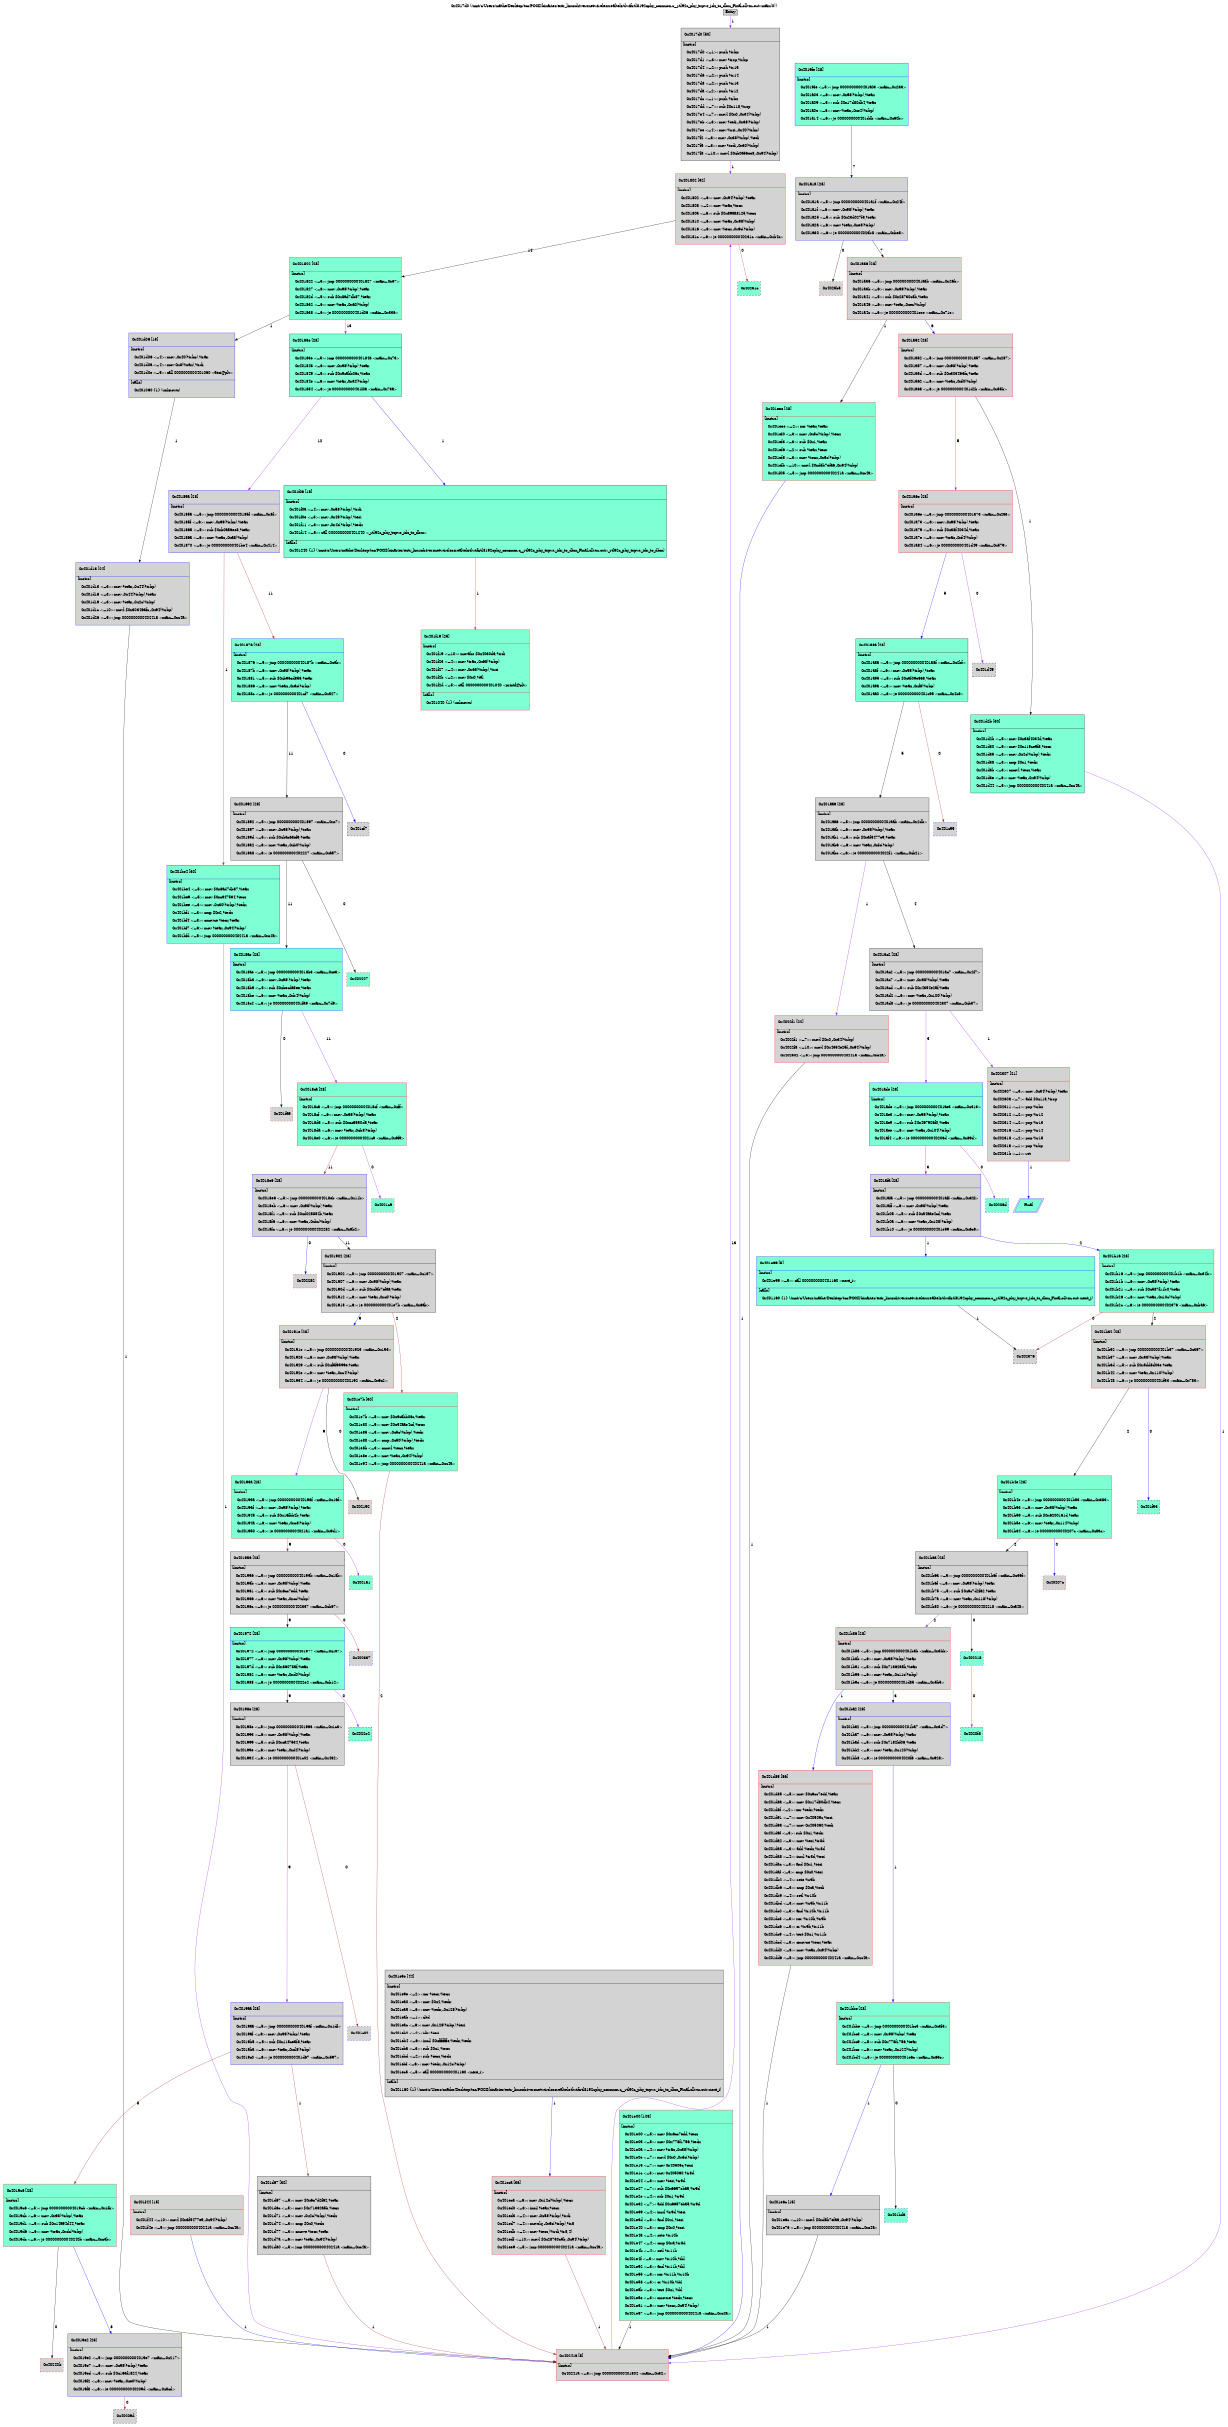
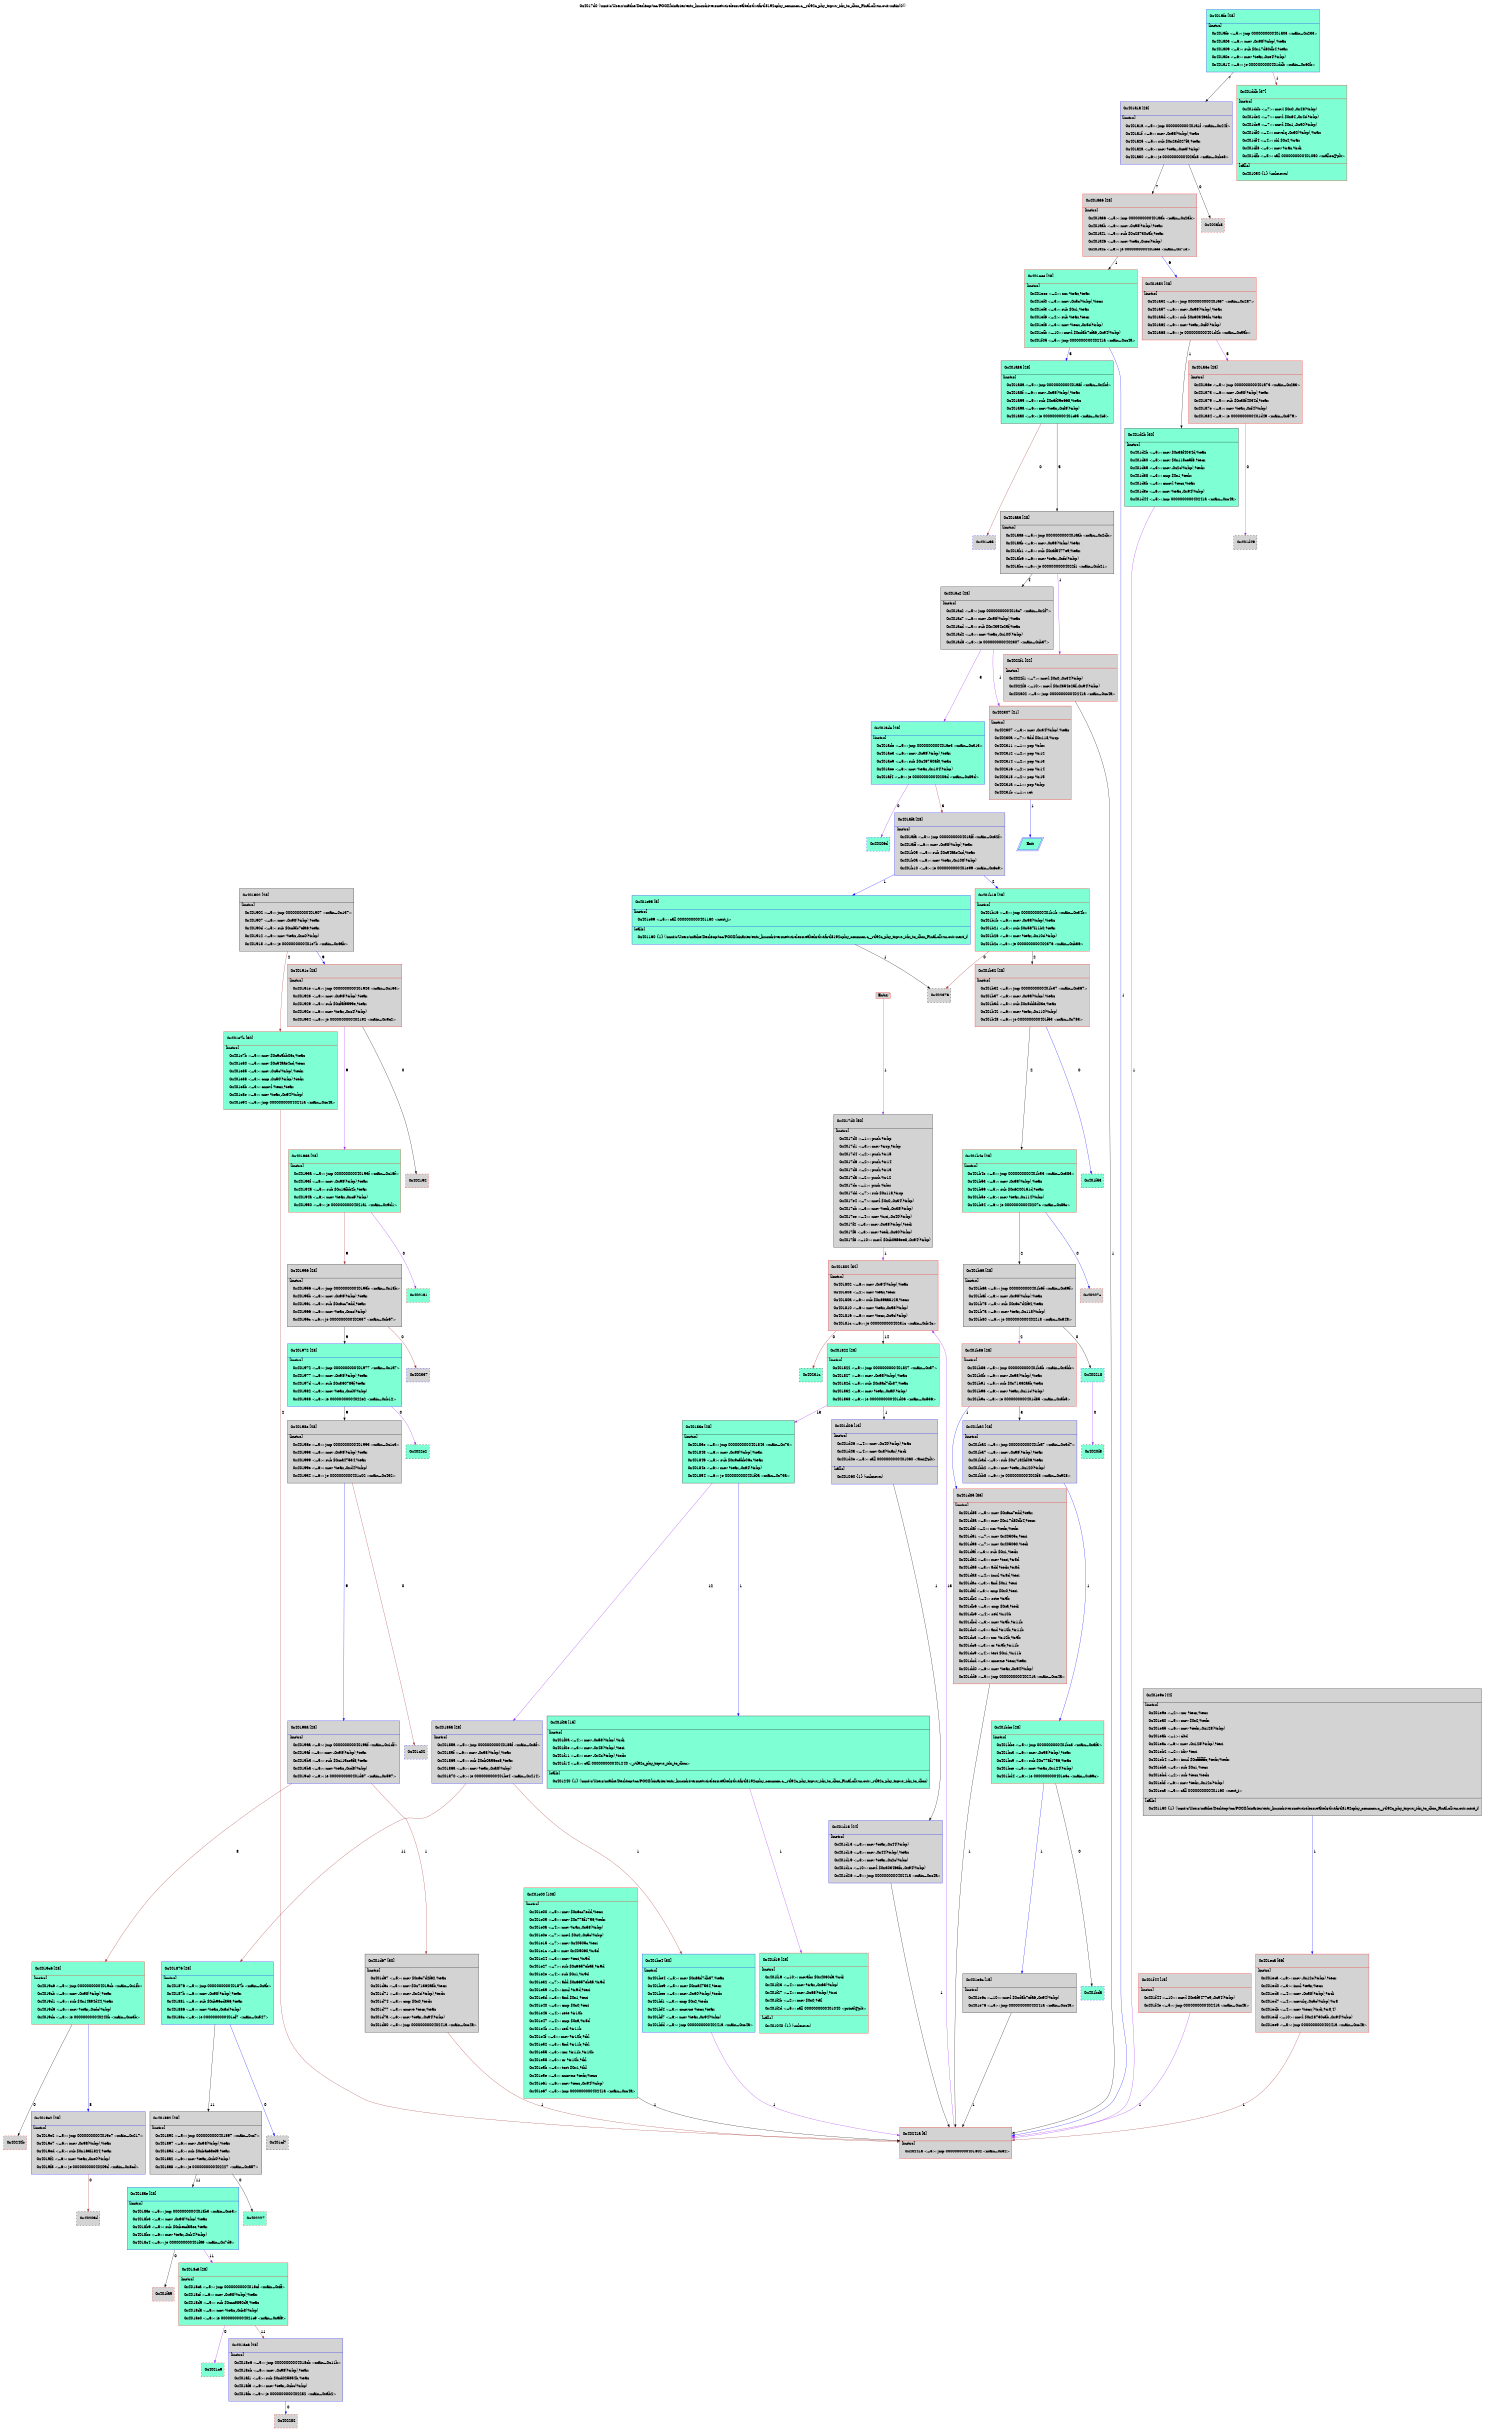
(730, 12) -> (883, 996)
none -> (1292, 133)
(934, 595) -> (1068, 353)
(1029, 1205) -> (1030, 844)
(343, 1242) -> none
(287, 1882) -> (344, 1601)
(301, 2342) -> (1129, 2110)
